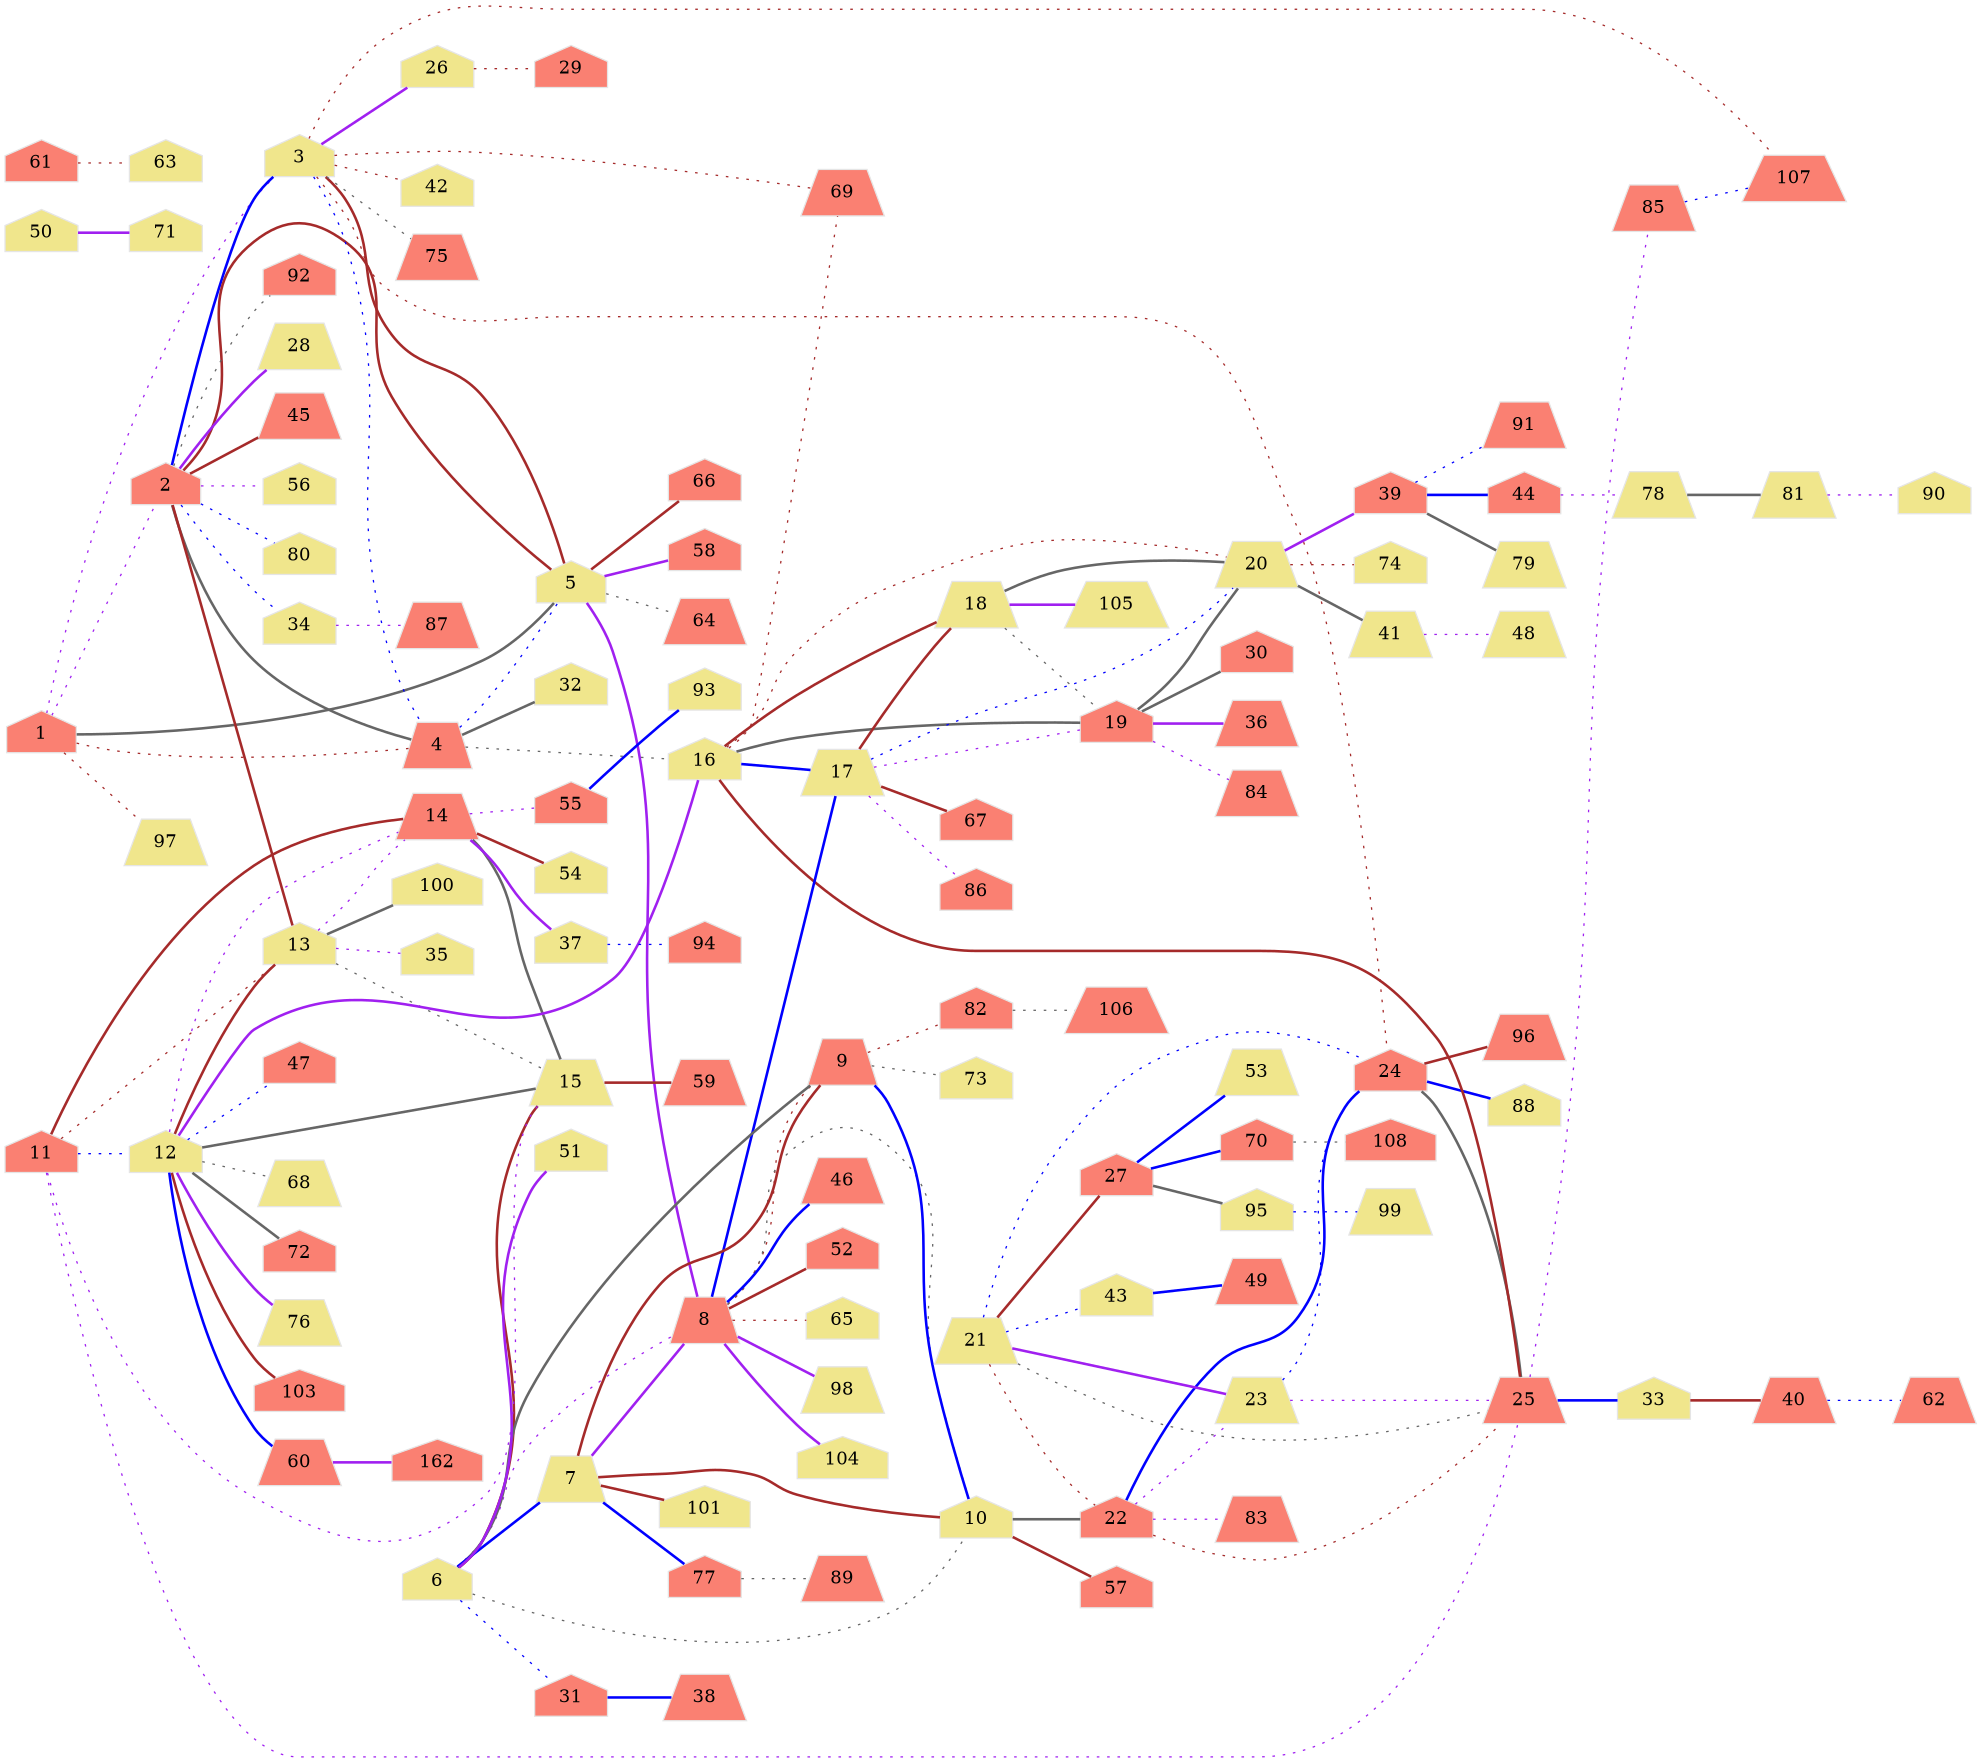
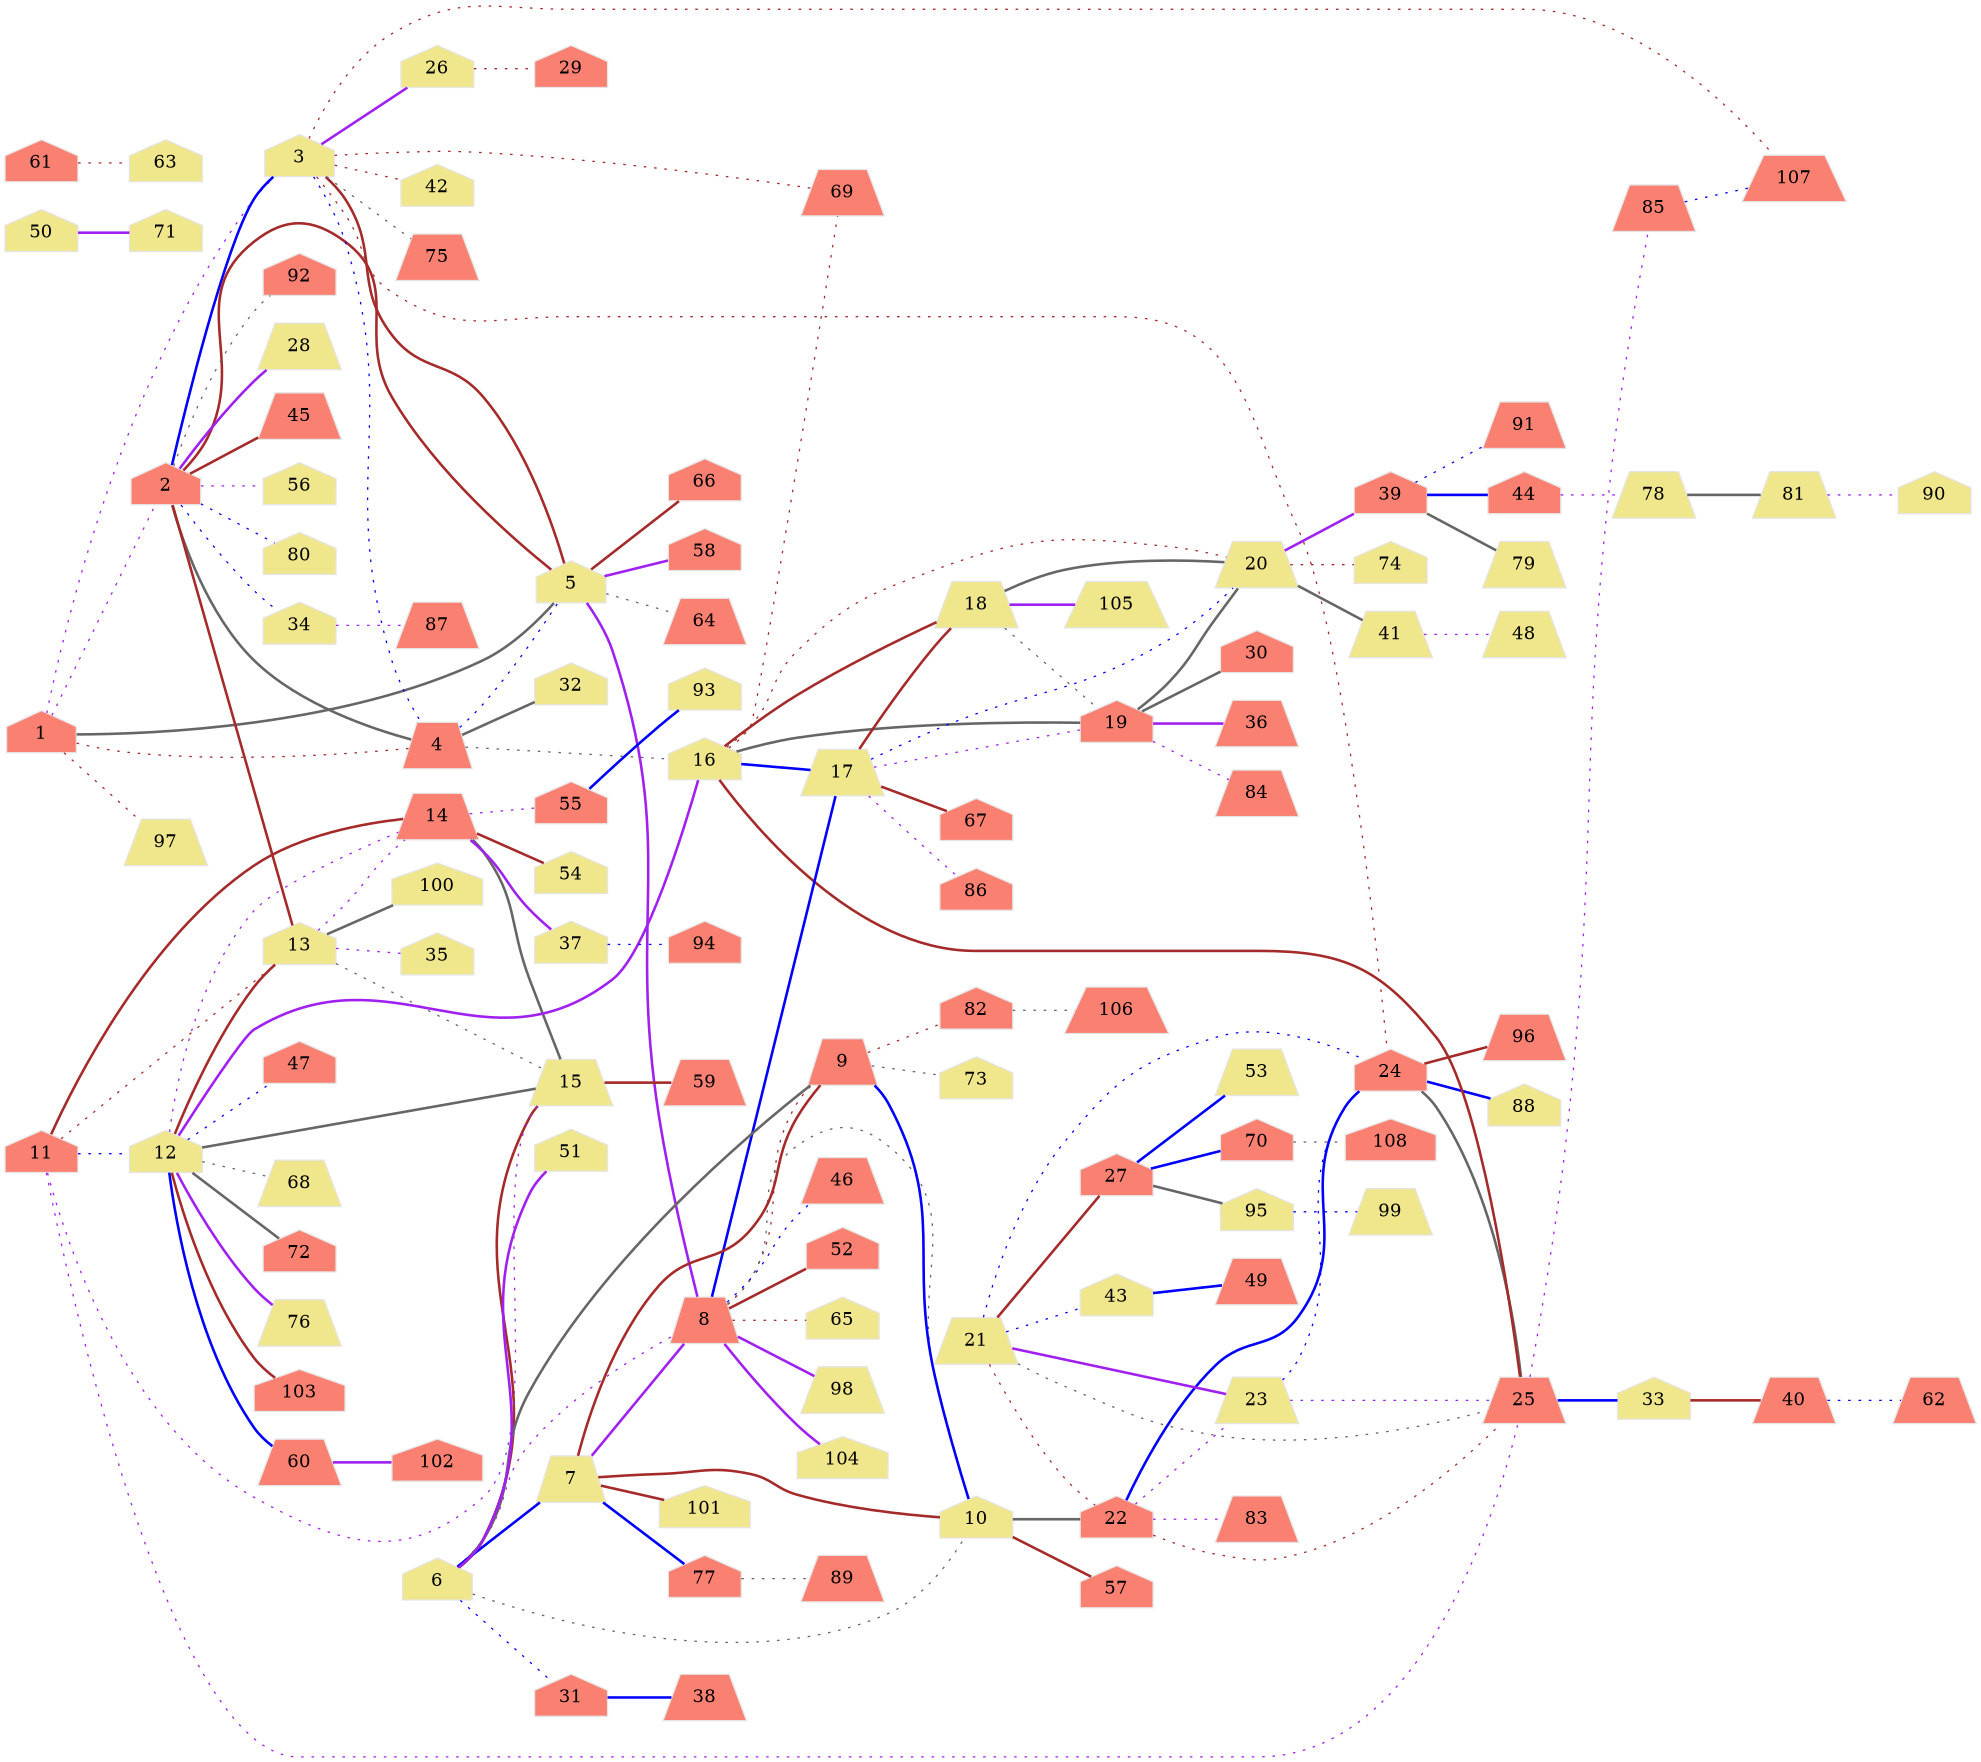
(774, 1246) -> (774, 1246)
(437, 1462) -> (437, 1462)
